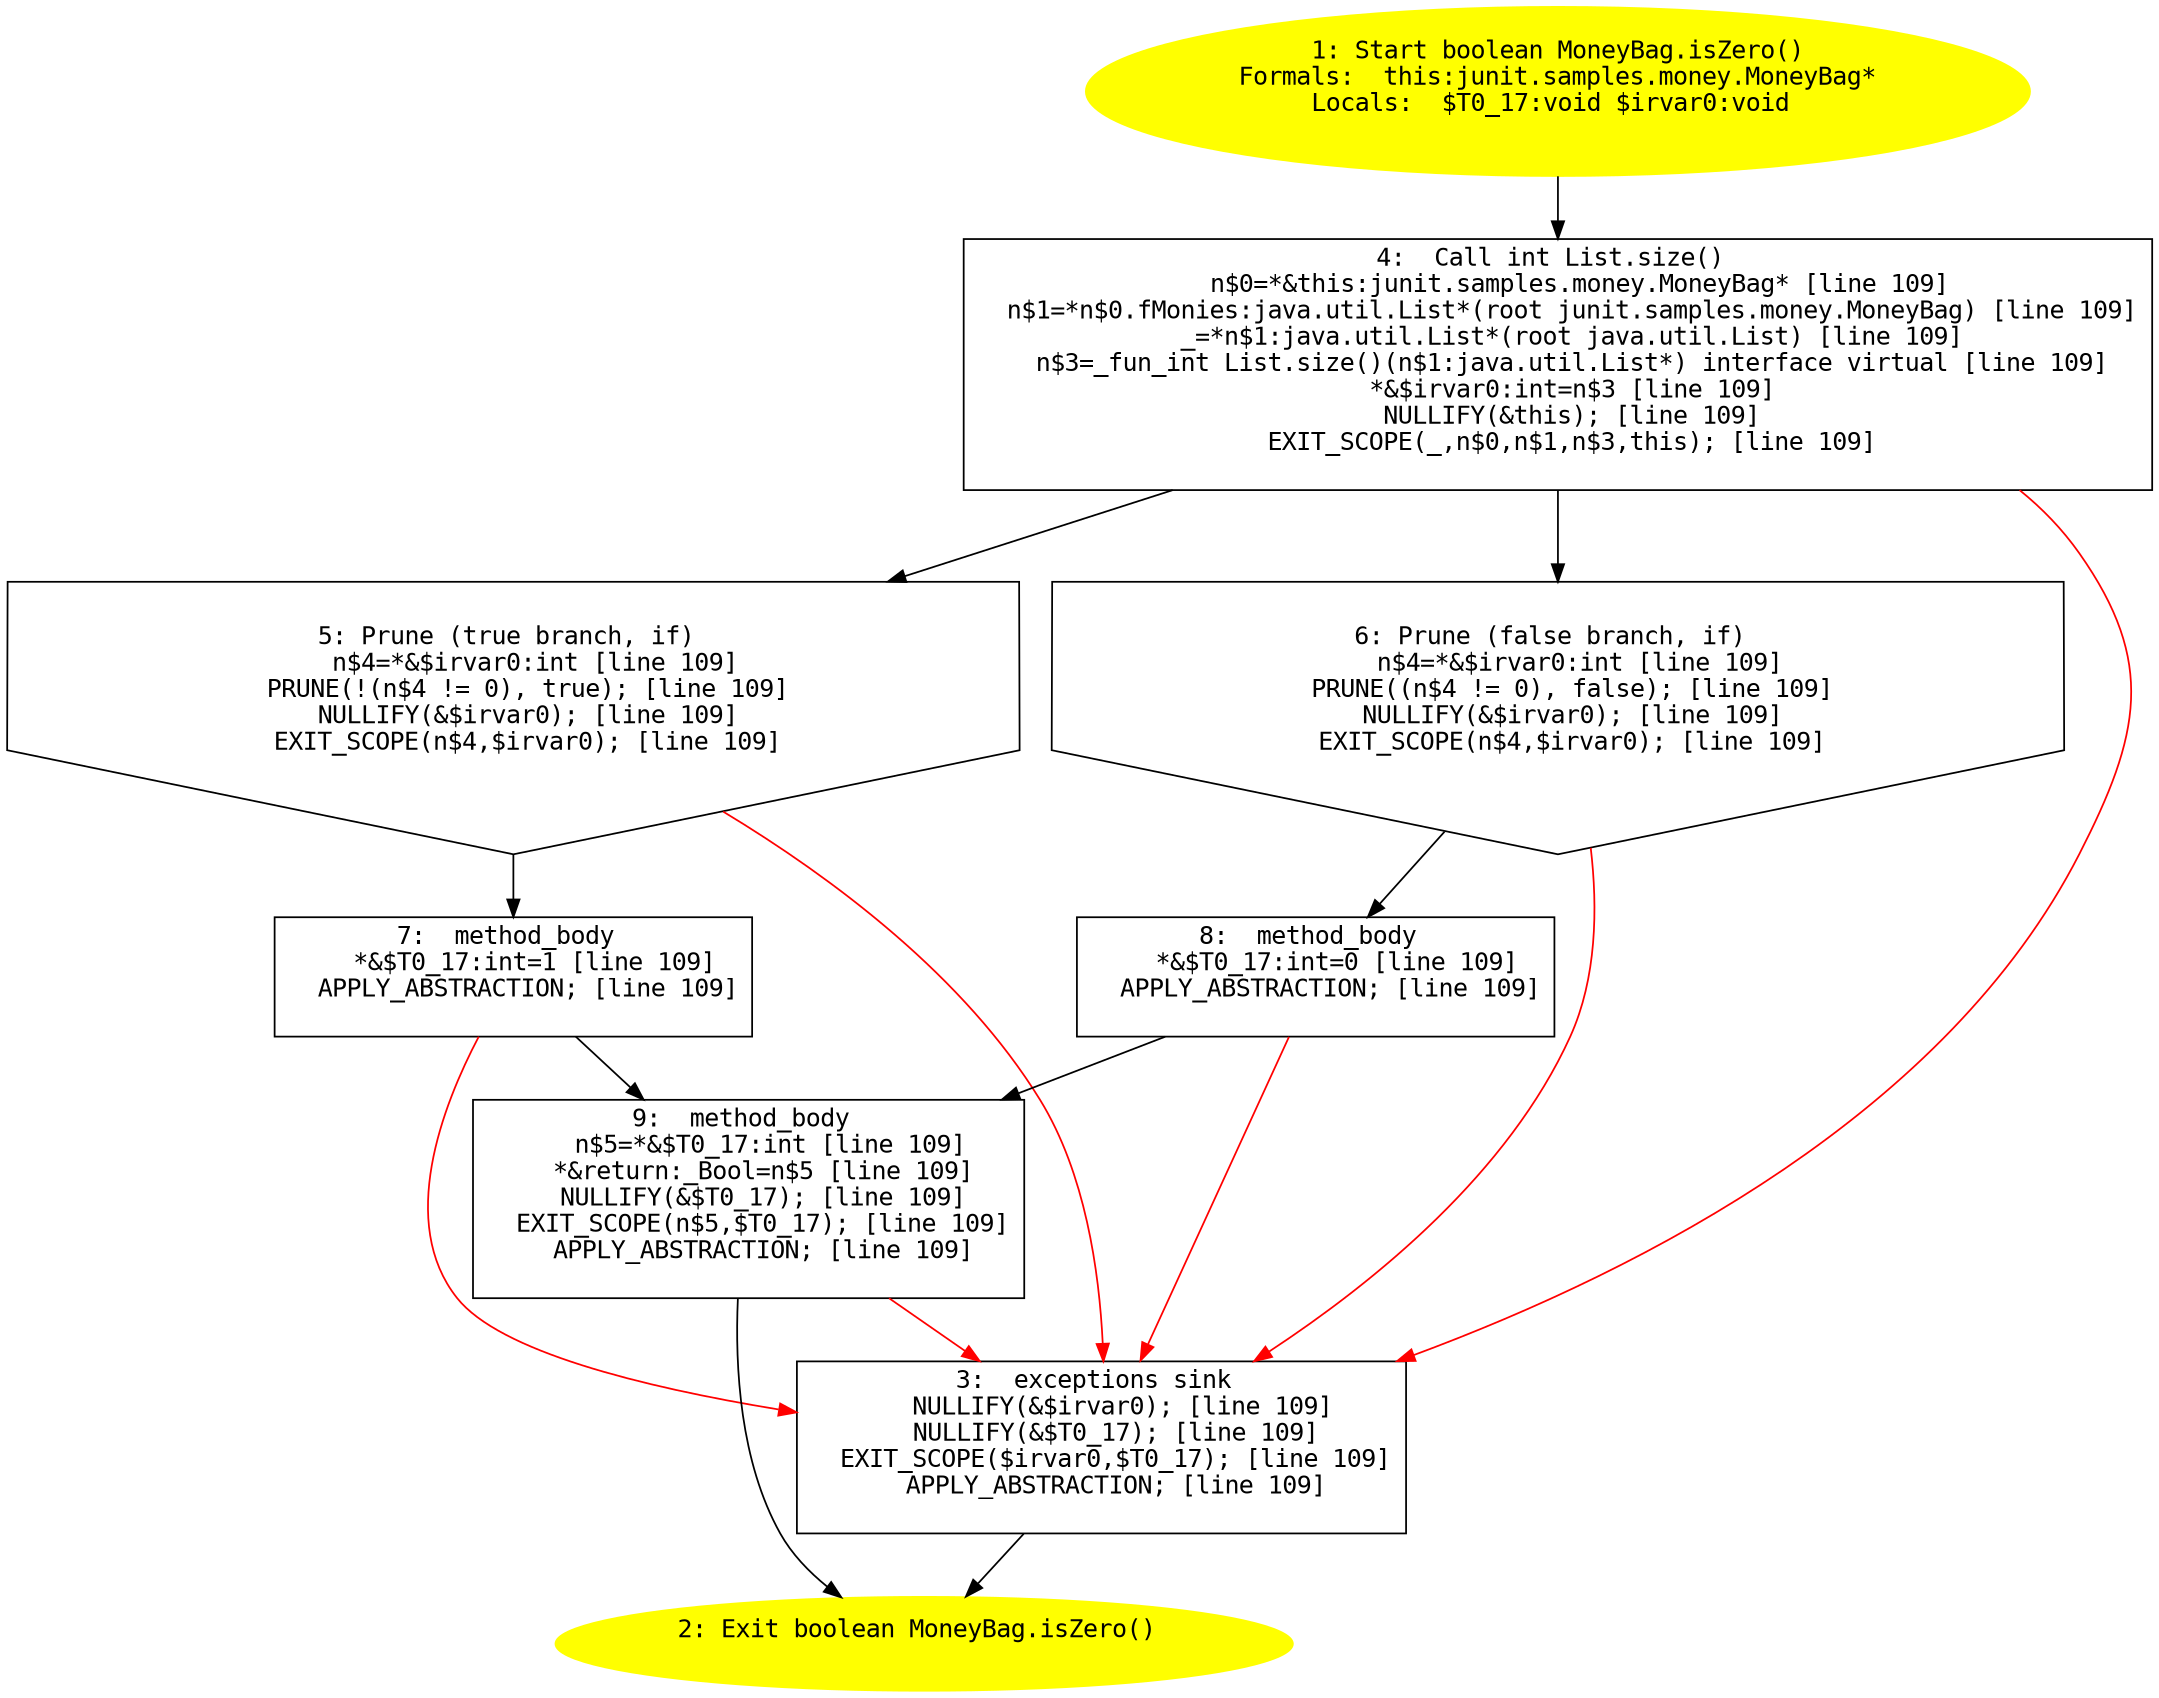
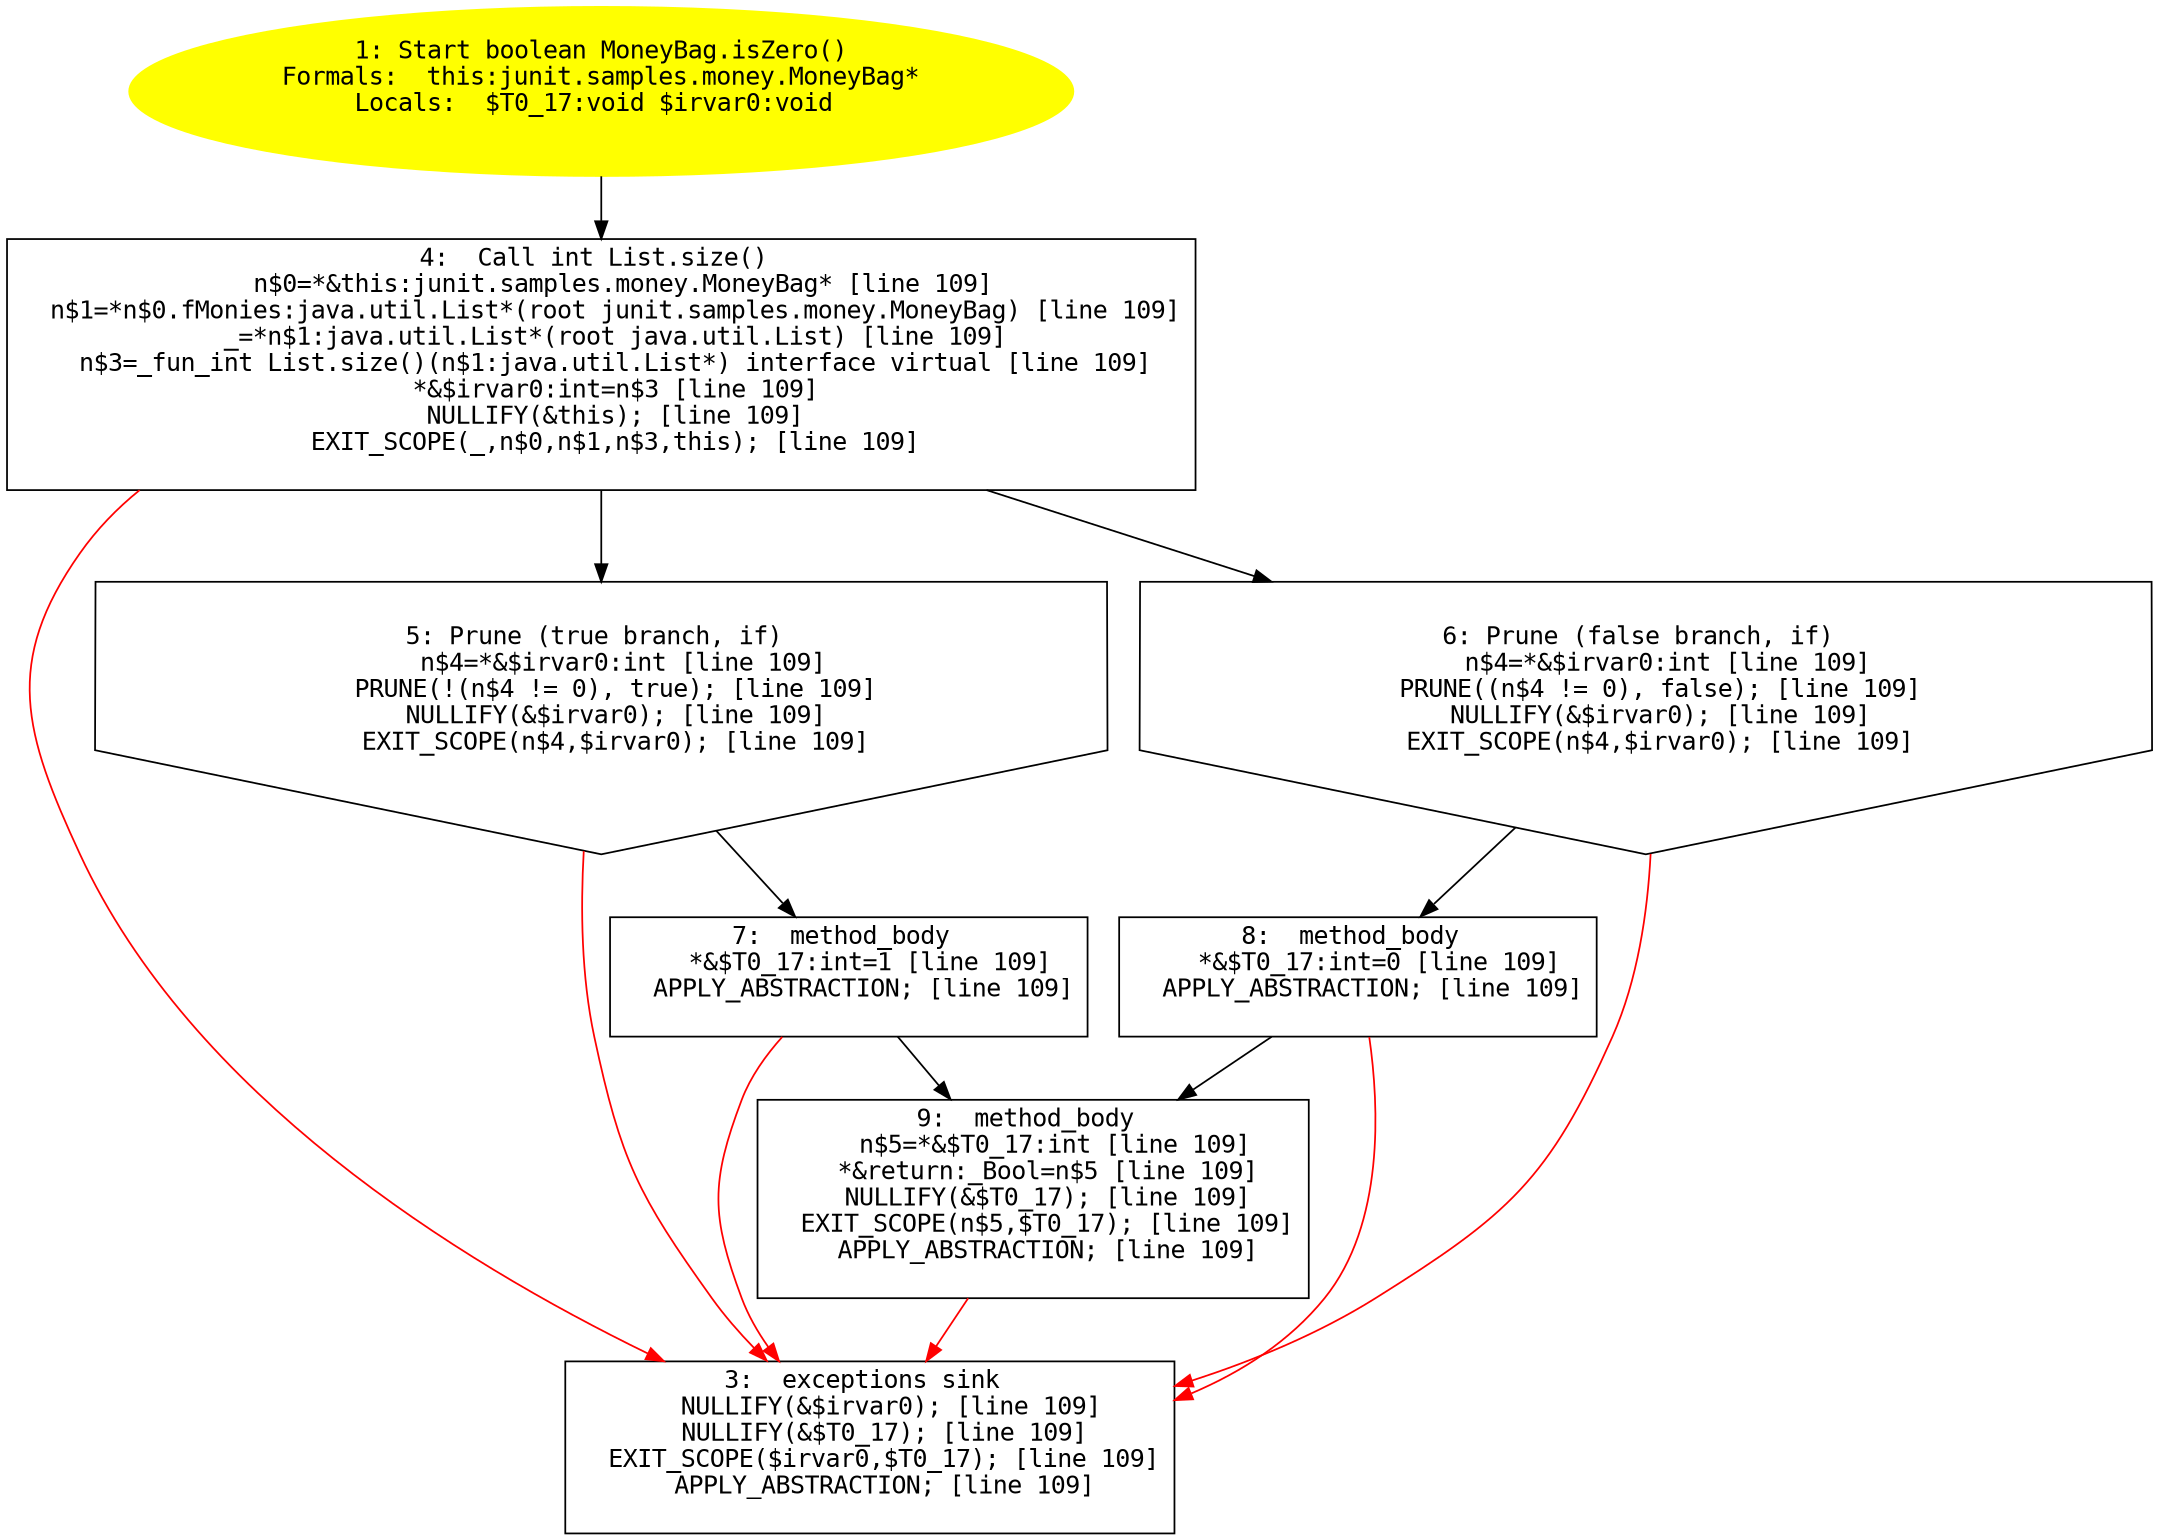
(924, 1644) -> none
